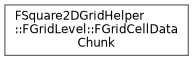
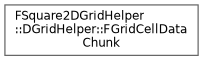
(97, 30) -> (102, 30)
